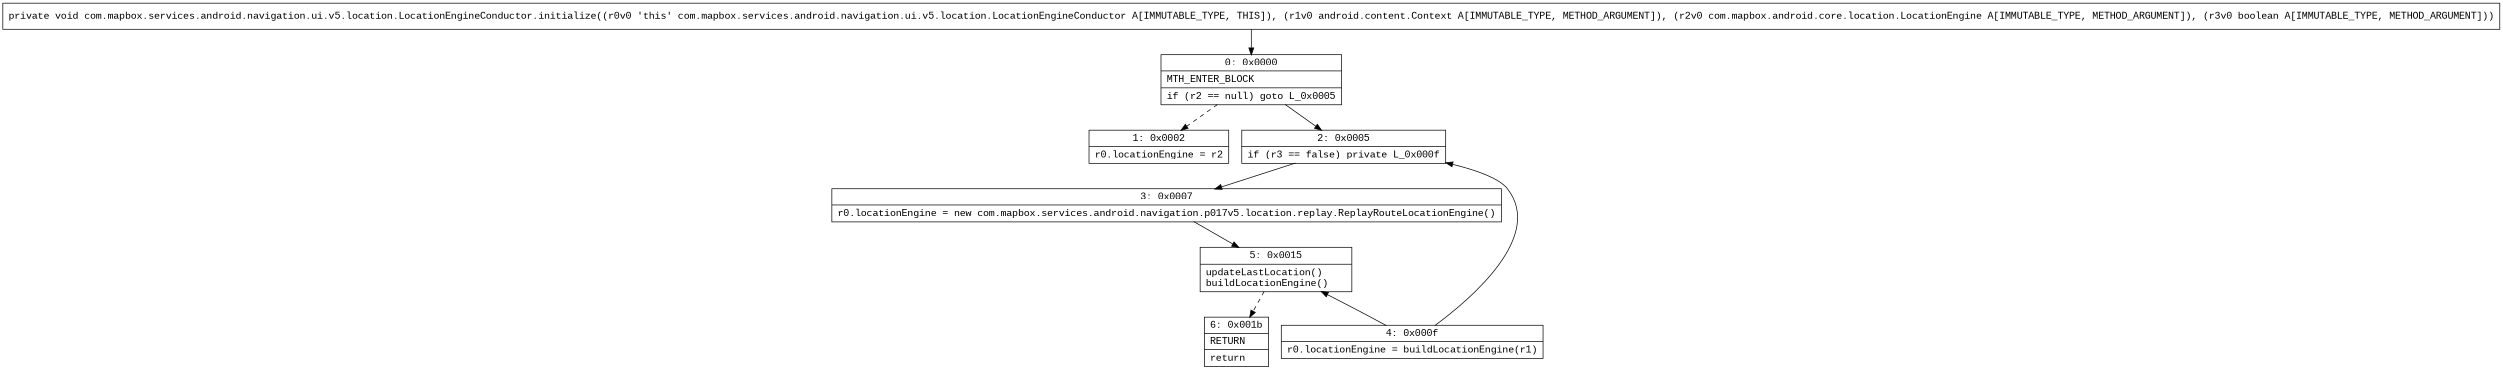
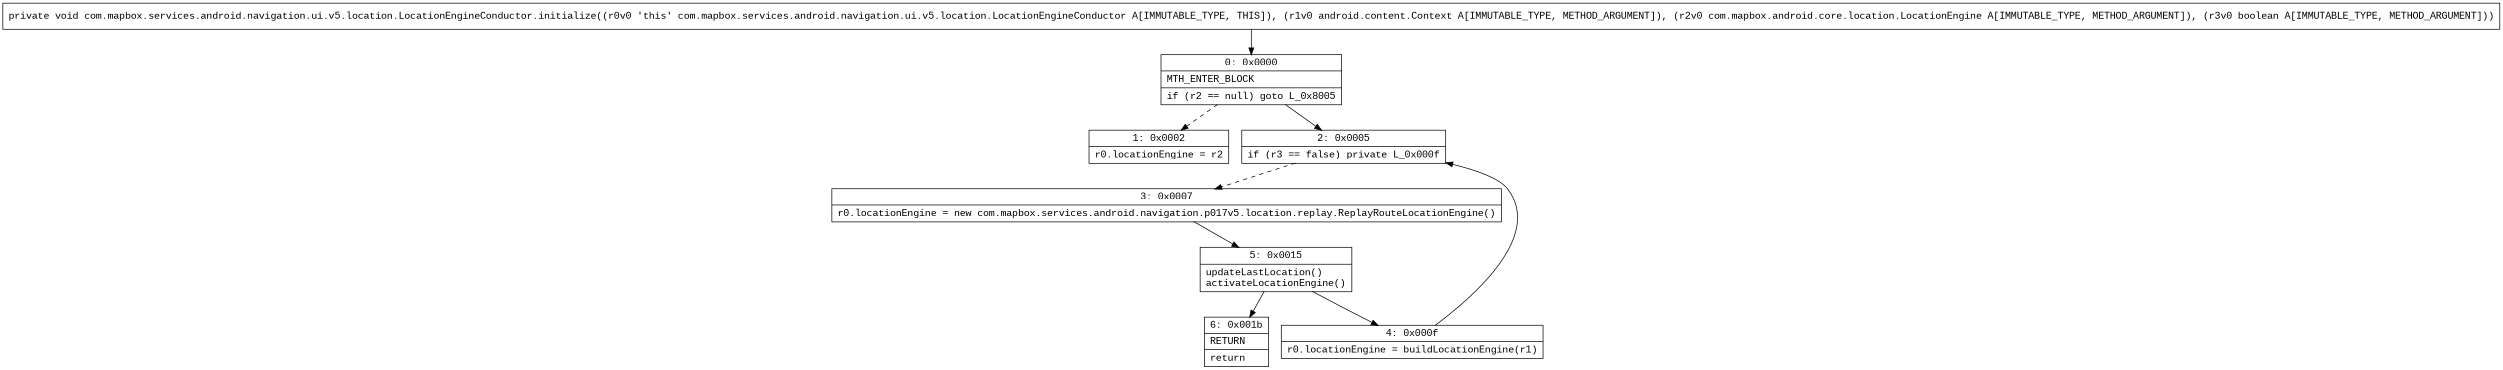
(1251, 96) -> (1251, 96)
(1259, 175) -> (1259, 175)
(1267, 283) -> (1276, 283)
(1259, 301) -> (1259, 301)
(1357, 310) -> (1342, 307)
